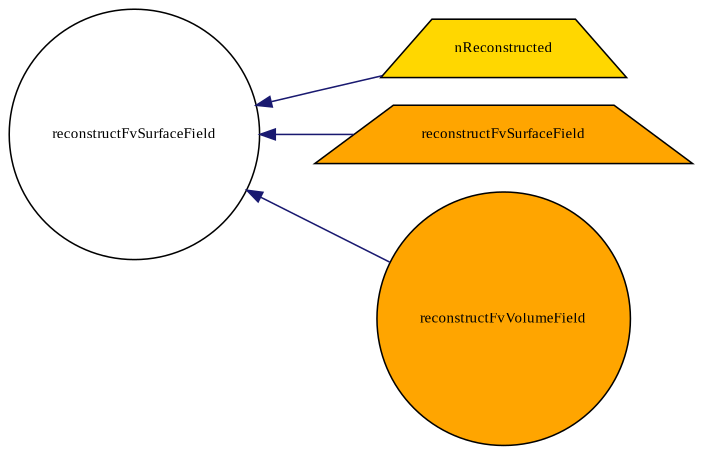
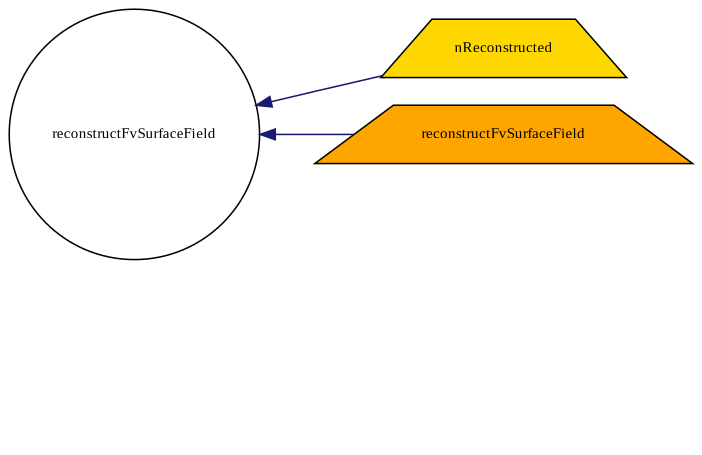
(504, 319) -> none
